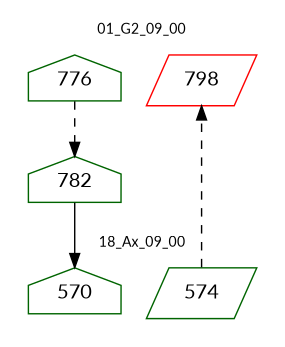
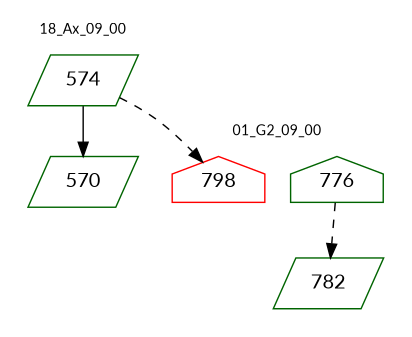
(202, 80) -> (219, 182)
(75, 182) -> (328, 283)
(75, 239) -> (83, 124)
(75, 293) -> (83, 182)
